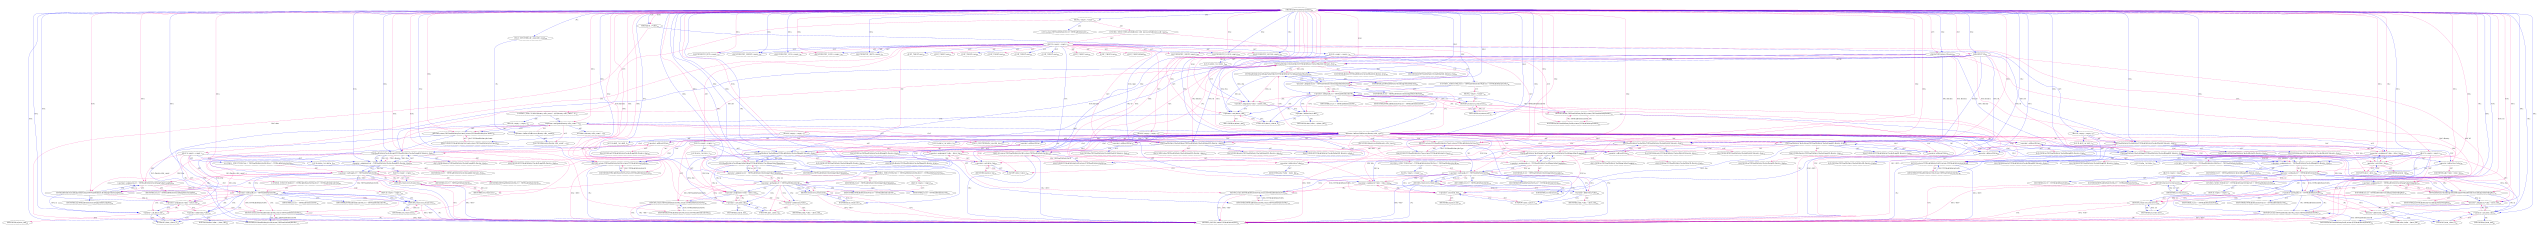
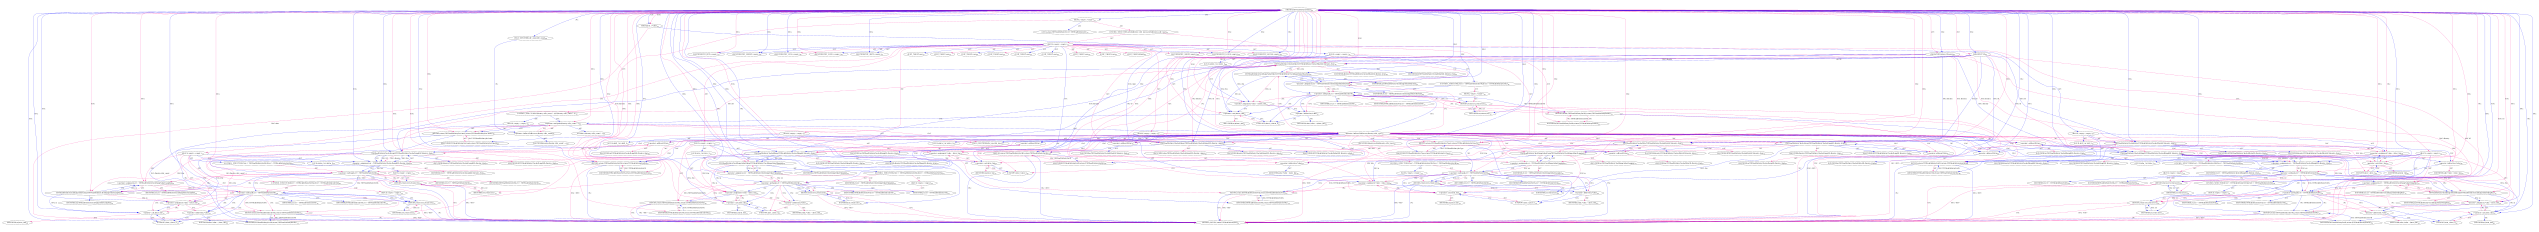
(563, 135) -> (549, 128)
